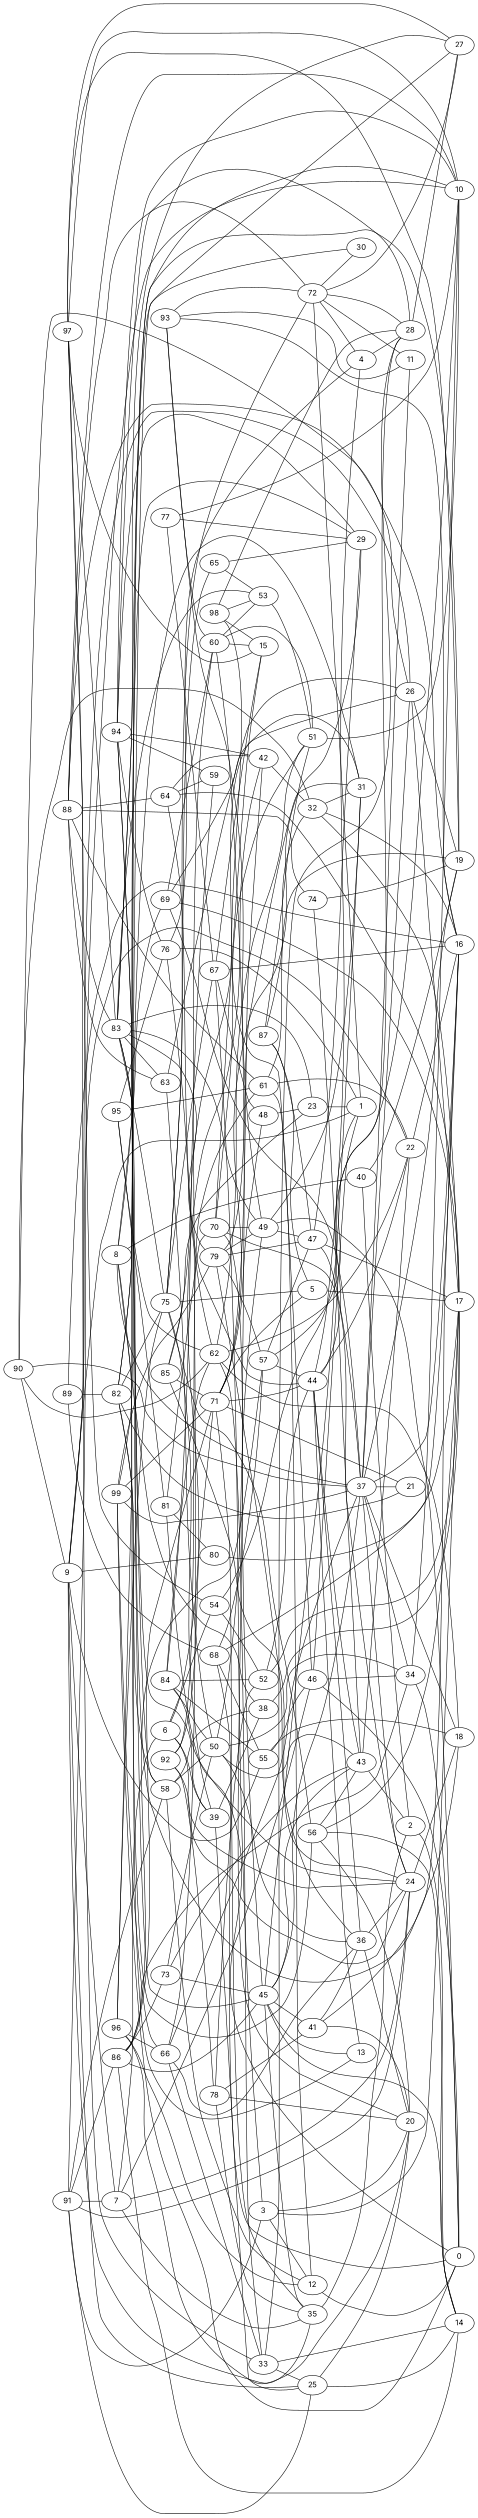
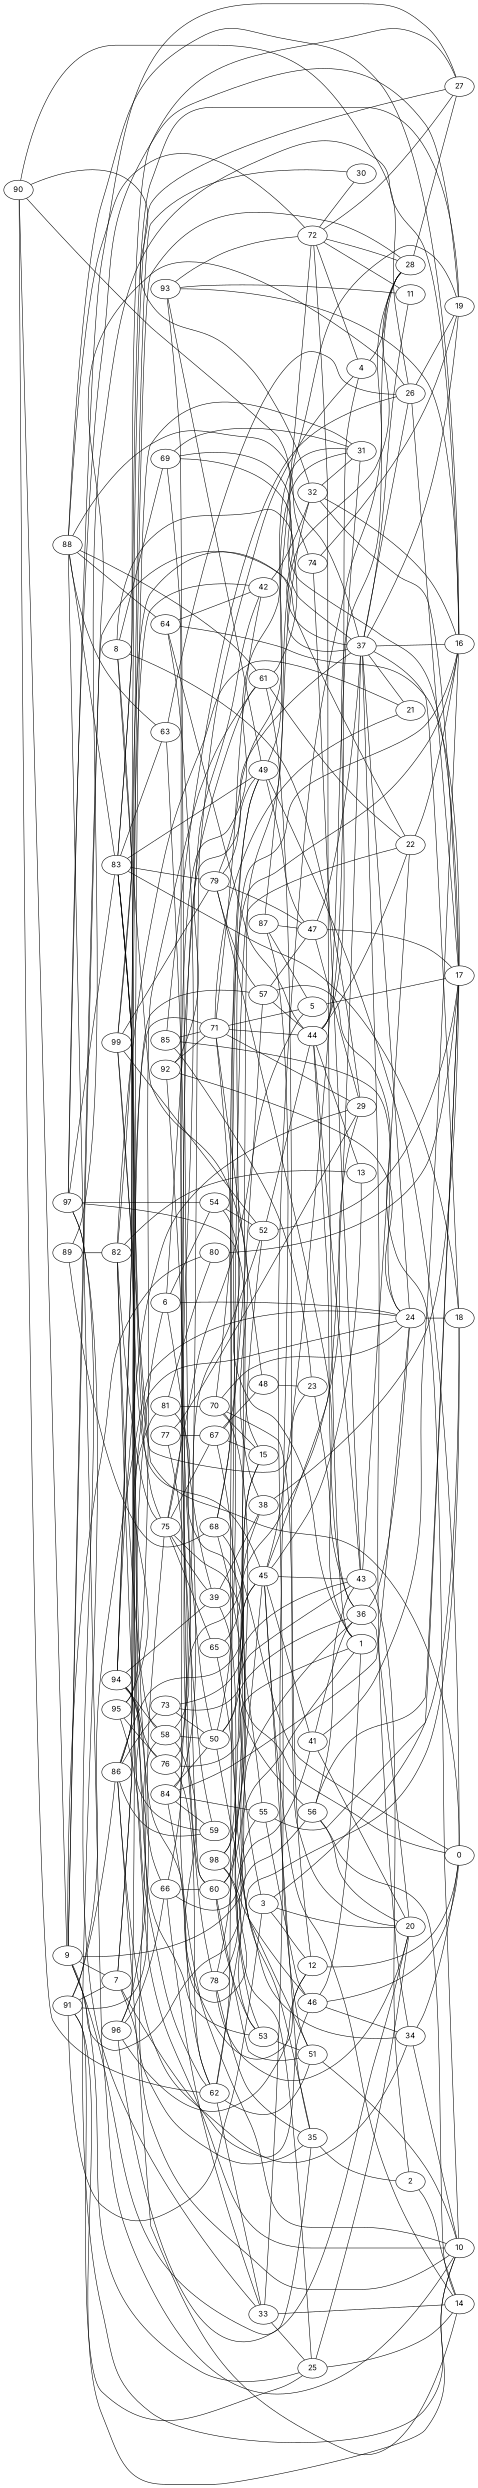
(362, 1178) -> none
(166, 1448) -> (200, 1150)
none -> (152, 1830)
